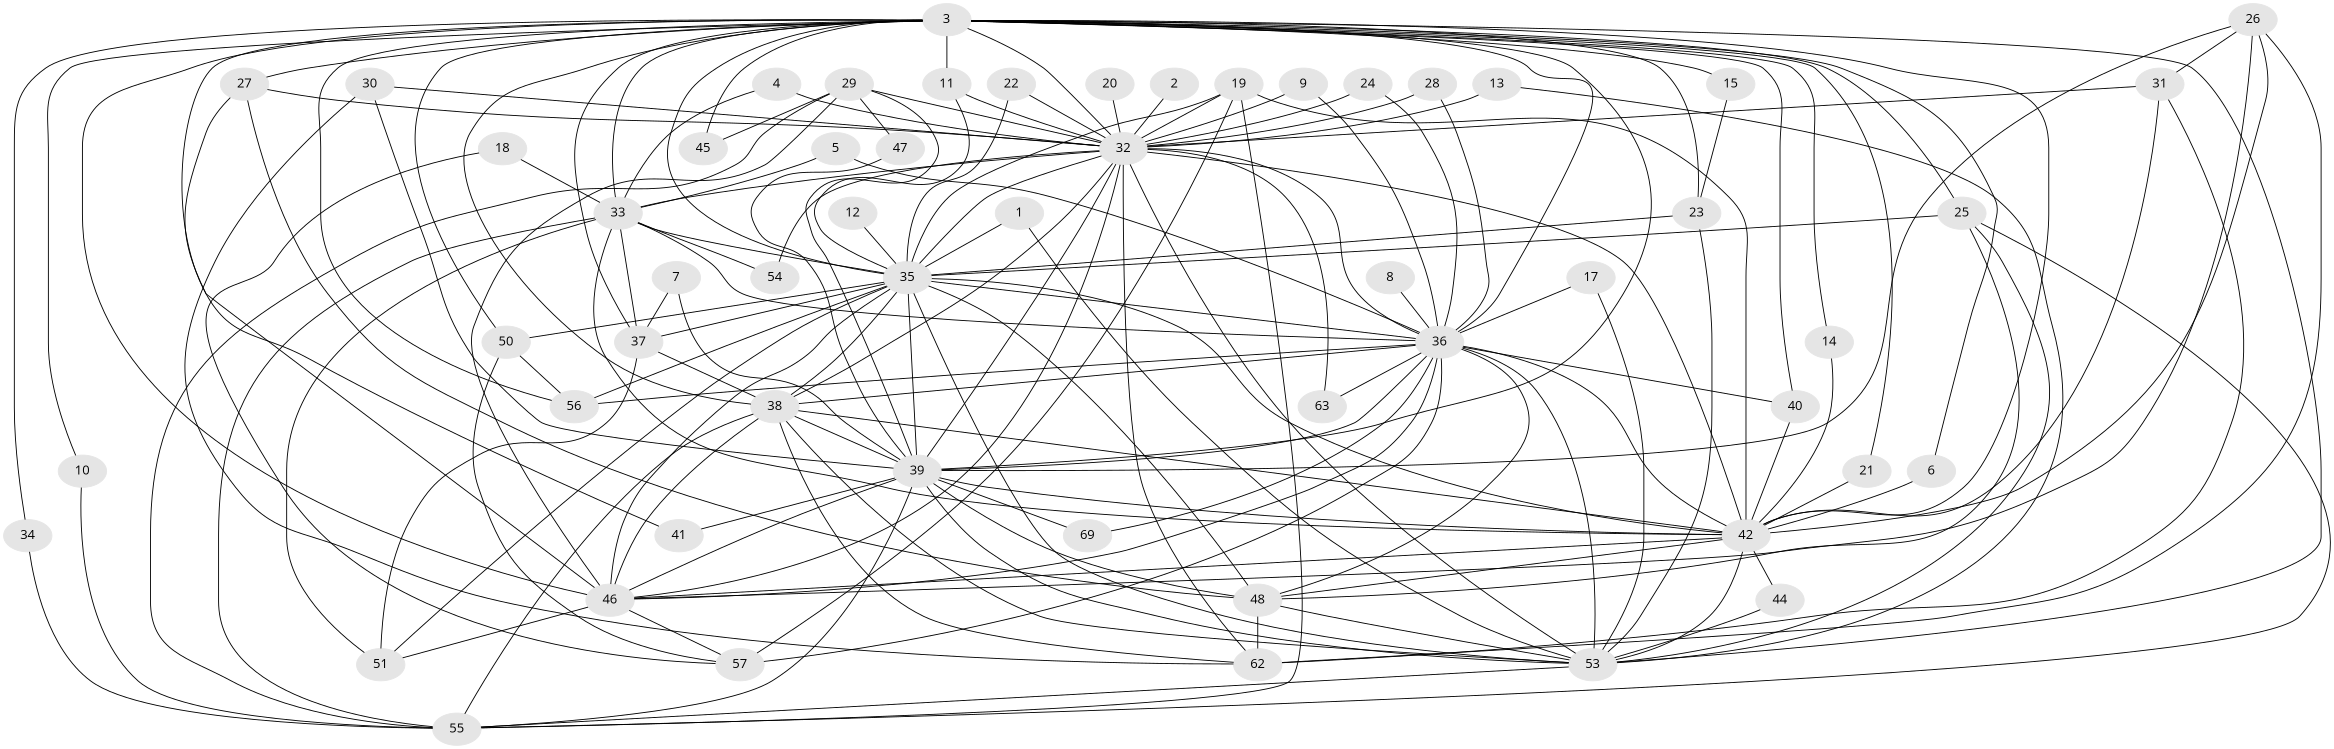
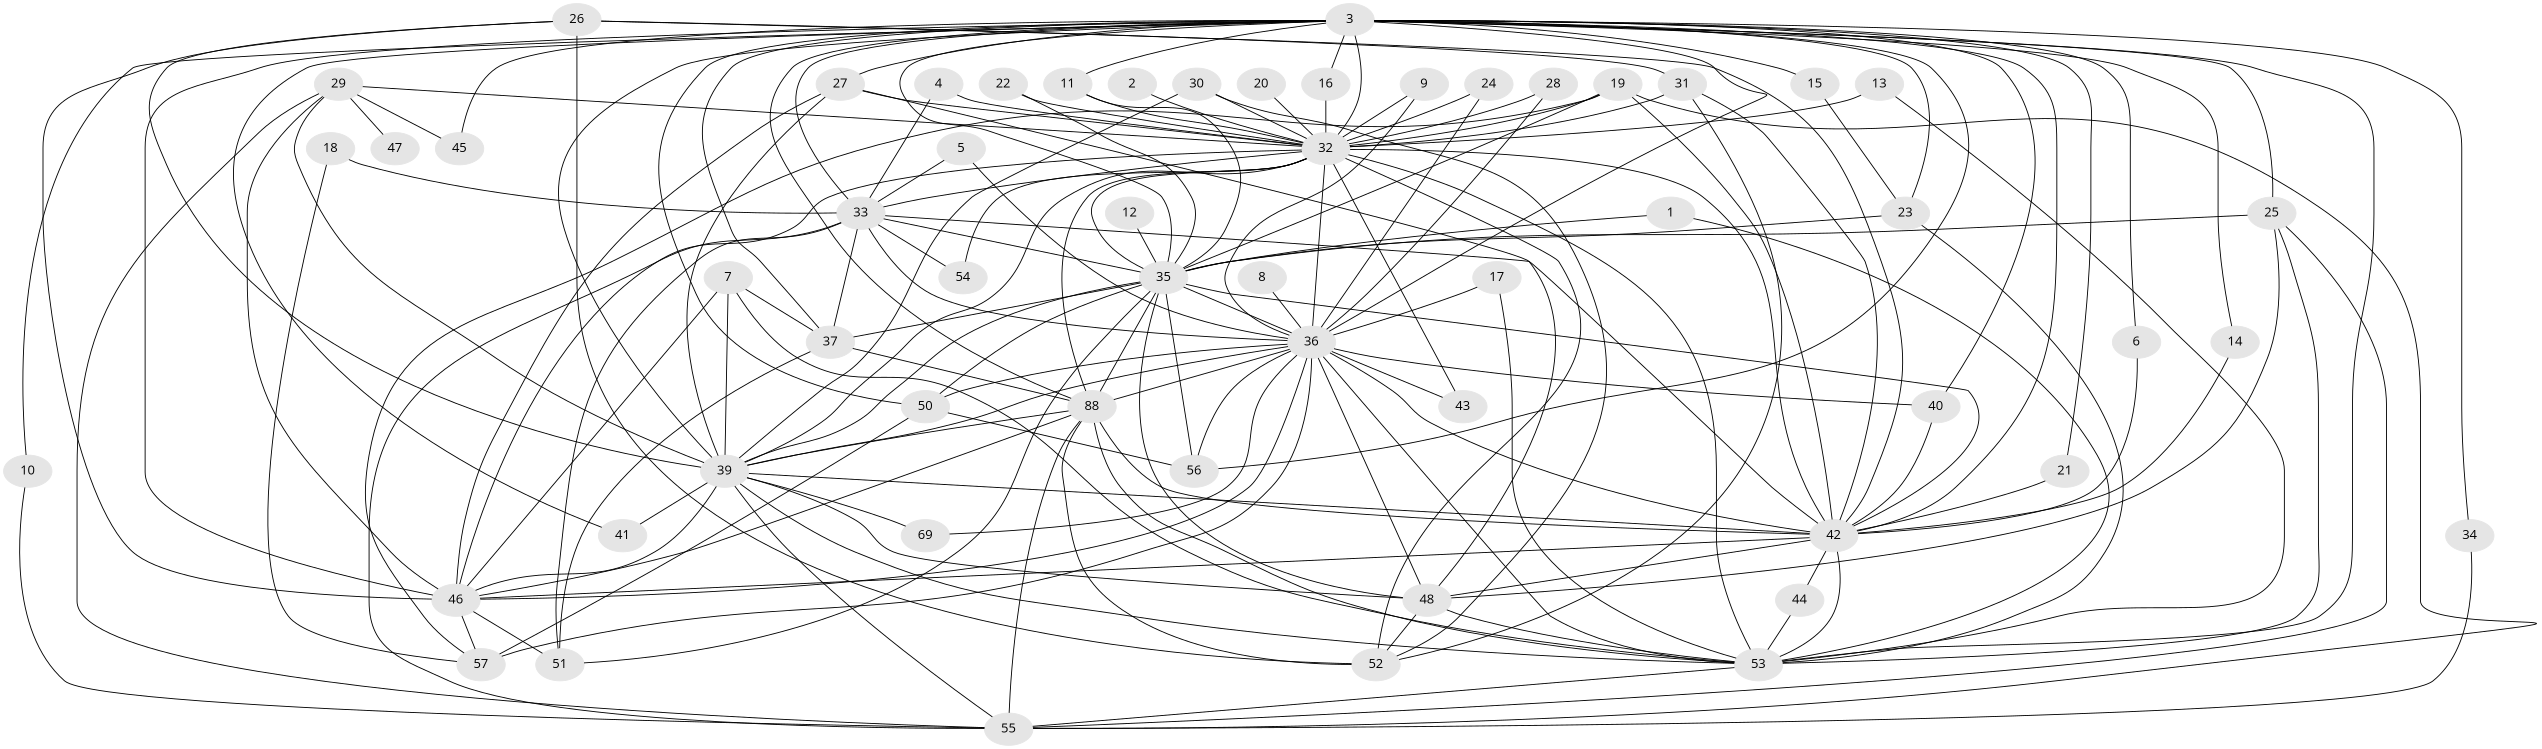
none -> (1326, 84)
(811, 267) -> (707, 237)
none -> (1106, 362)
(775, 407) -> (1092, 407)
(1322, 407) -> (1463, 407)
(718, 410) -> (592, 439)
(1162, 598) -> (1198, 557)
(1258, 665) -> (1376, 665)
